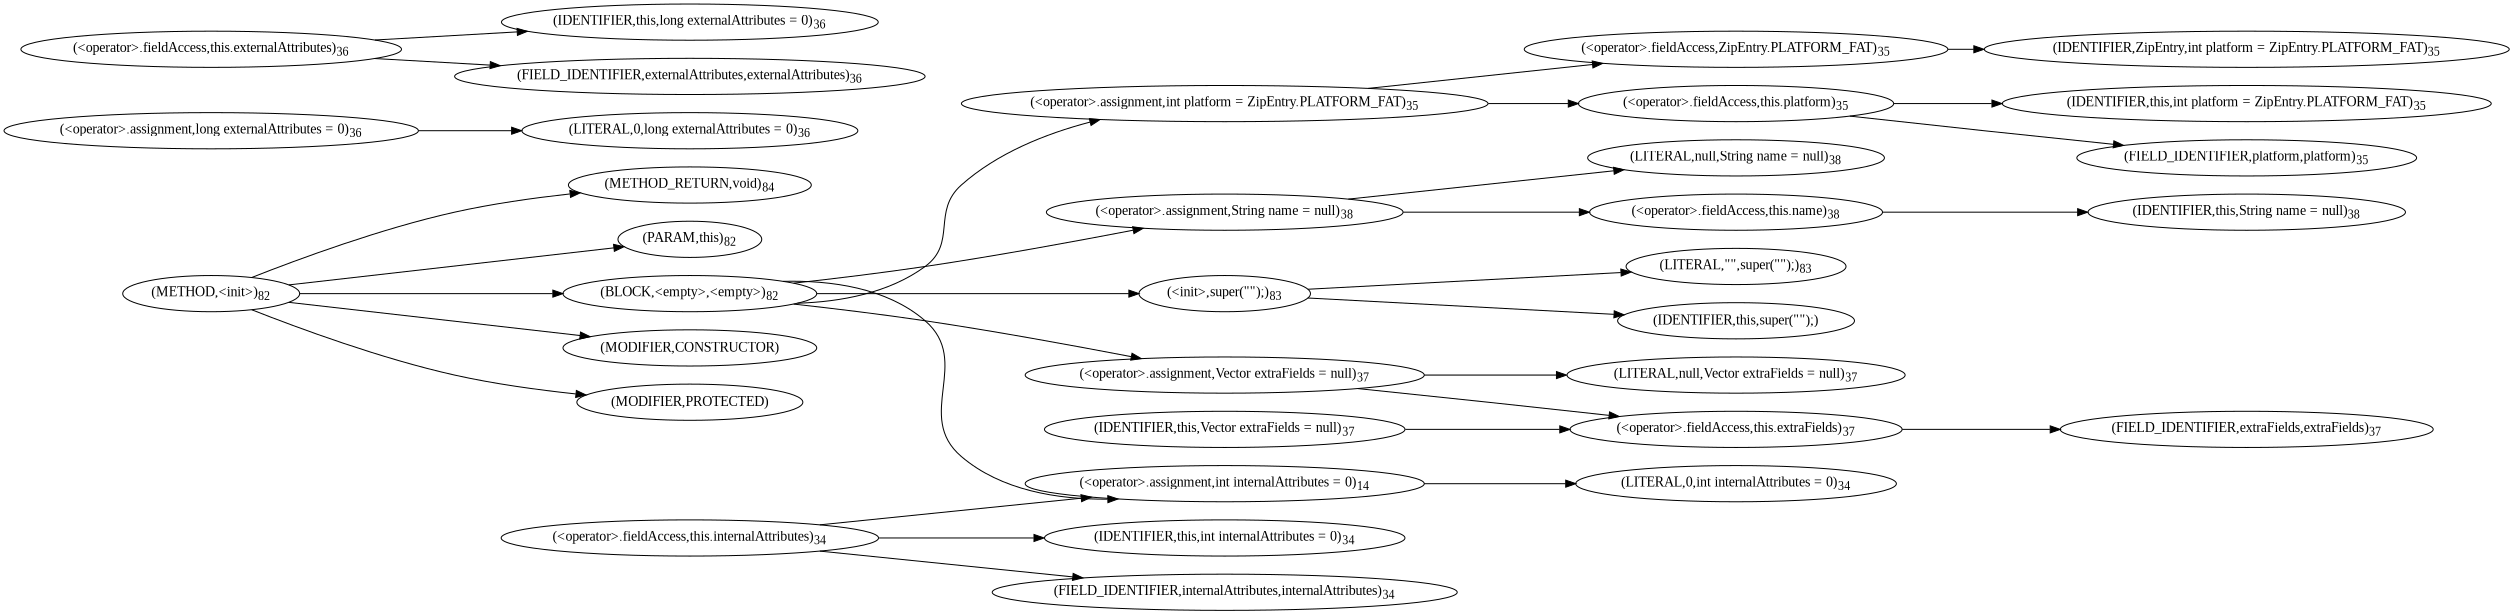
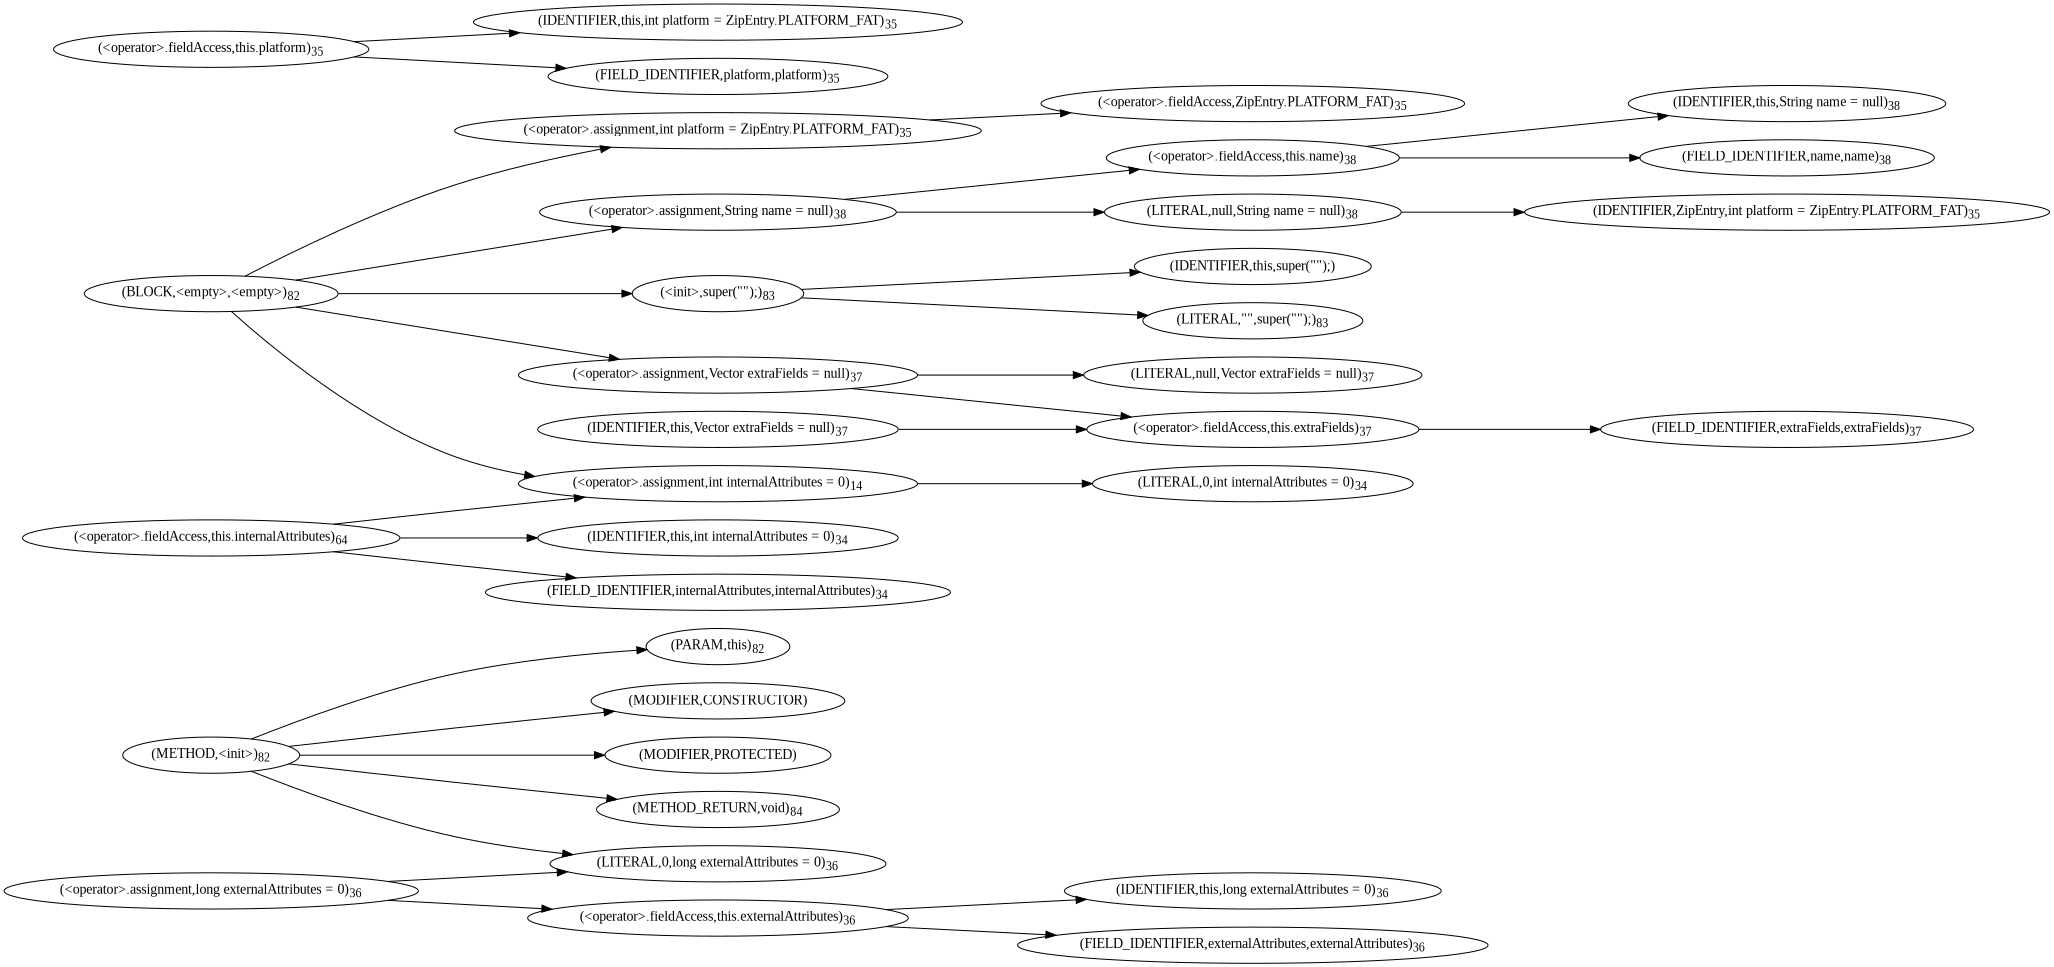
(1961, 49) -> (1458, 212)
(1528, 104) -> none
none -> (1787, 158)
(426, 294) -> (404, 824)
(821, 536) -> (342, 536)
none -> (465, 905)
